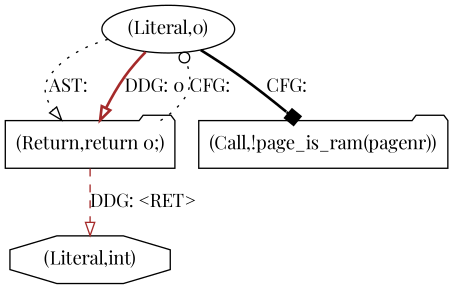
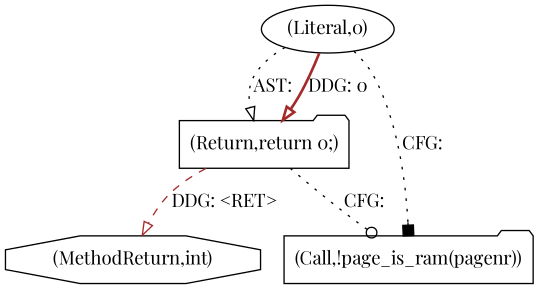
(245, 79) -> (395, 132)
(186, 97) -> (328, 200)
(90, 260) -> (133, 260)
